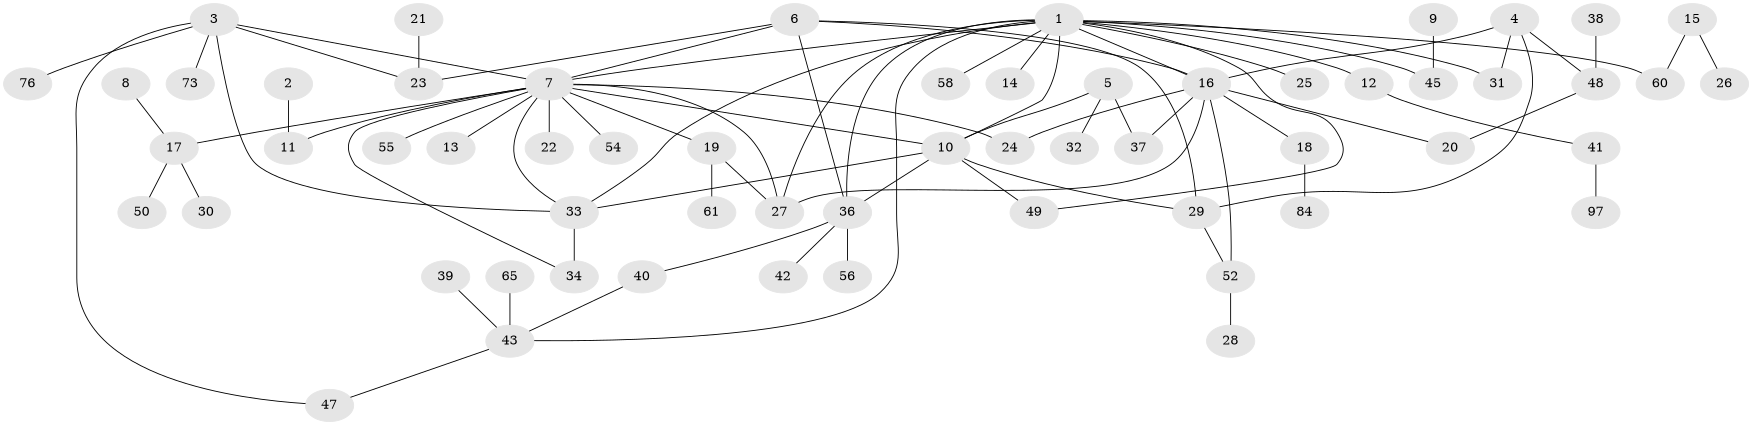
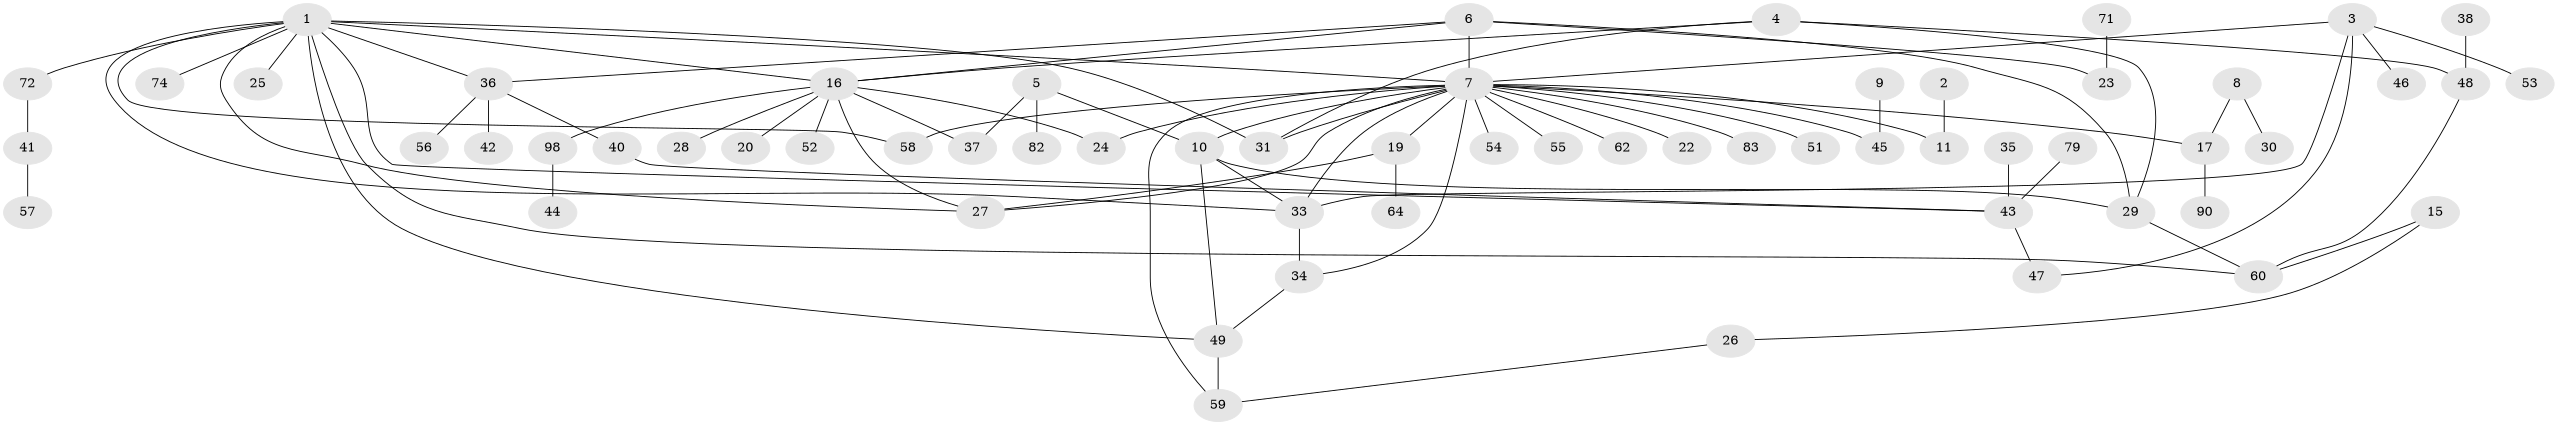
(419, 20) -> (2107, 20)
(1251, 37) -> (1716, 105)
(317, 52) -> none
(28, 84) -> (2401, 84)
(190, 84) -> (2530, 84)
(1010, 84) -> (160, 84)
(1369, 84) -> (28, 84)
none -> (1184, 102)
(1034, 105) -> none
(1515, 120) -> (2388, 206)
none -> (1336, 121)
(451, 148) -> (1751, 148)
(1074, 148) -> (1037, 148)
(1305, 148) -> (553, 148)
none -> (1623, 148)
none -> (1816, 148)
(903, 176) -> none
(190, 180) -> (2253, 116)
(142, 213) -> (2205, 213)
(712, 213) -> (1396, 213)
(1305, 213) -> (553, 213)
(1596, 213) -> (28, 213)
(1214, 245) -> (2192, 244)
(446, 277) -> (2073, 148)
(510, 277) -> (2008, 148)
(1231, 309) -> (757, 114)
none -> (1259, 309)
none -> (1218, 405)
